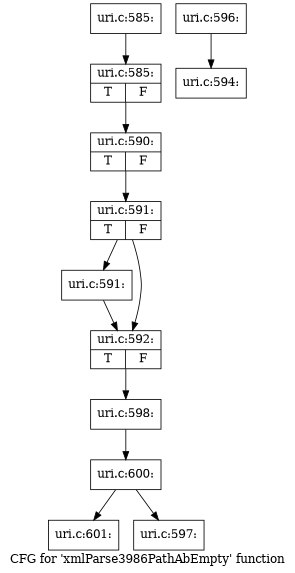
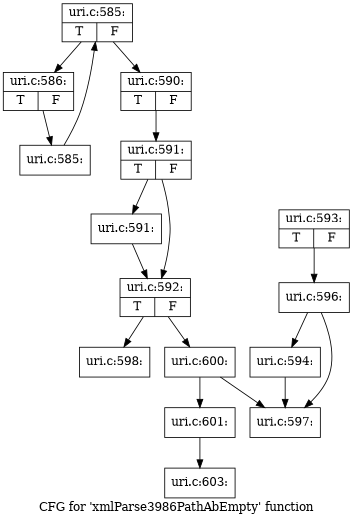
none -> (38, 91)
none -> (314, 229)
none -> (332, 360)
none -> (285, 388)
(126, 440) -> (177, 329)
none -> (200, 483)
